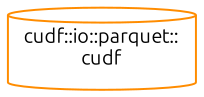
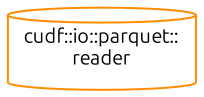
(102, 49) -> (102, 49)
